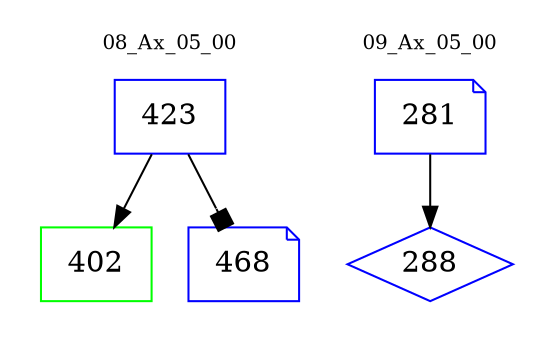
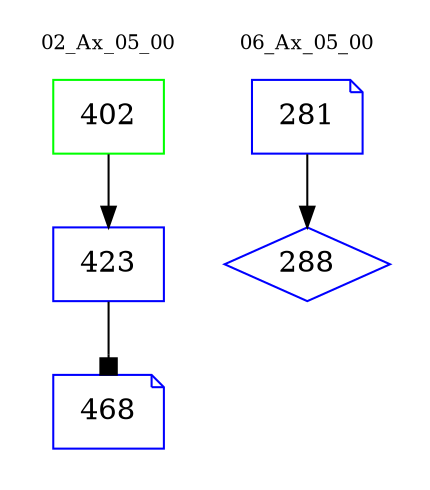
(170, 44) -> (109, 44)
(430, 44) -> (307, 44)
(138, 181) -> (109, 180)
